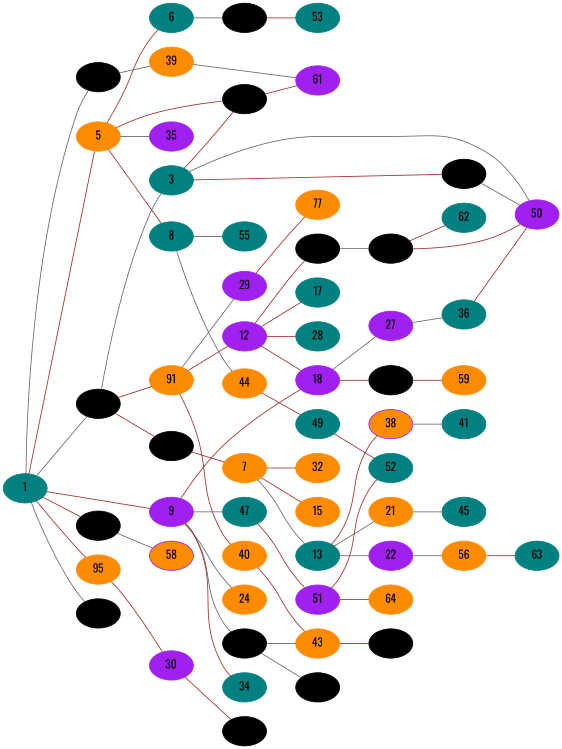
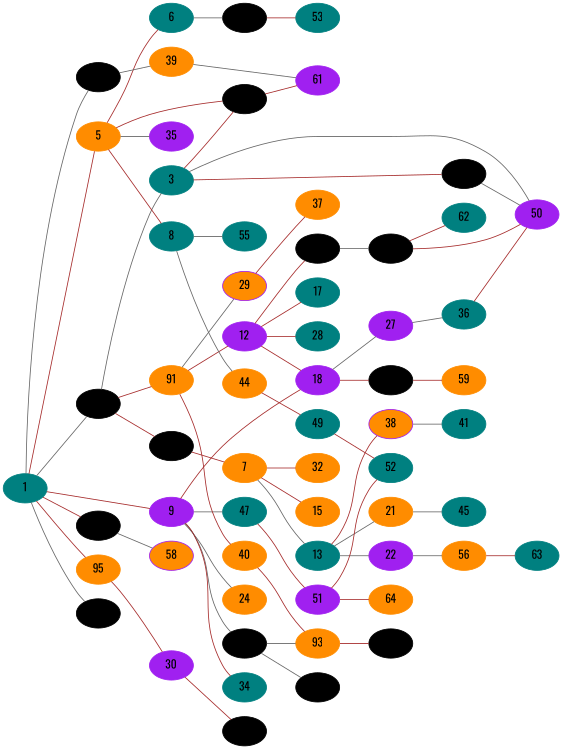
(318, 205) -> (318, 205)
(245, 286) -> (245, 286)
(318, 644) -> (318, 644)
